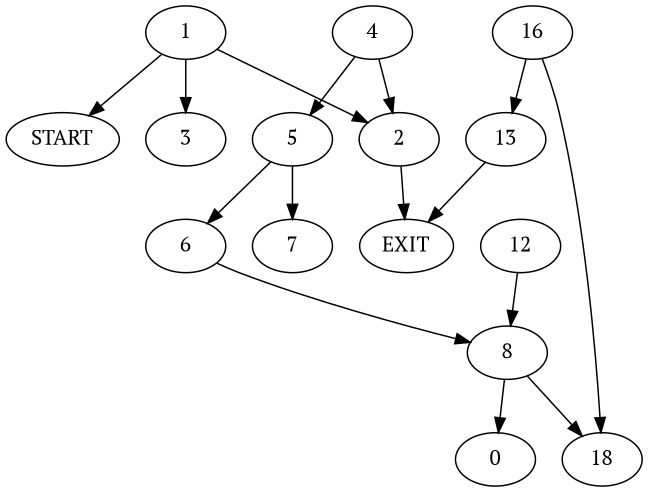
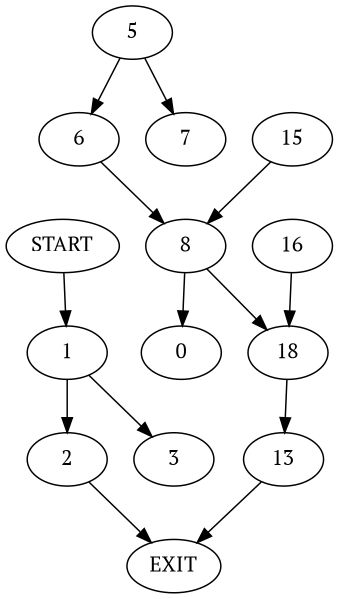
(372, 33) -> none
(521, 79) -> (286, 399)
(131, 80) -> (65, 292)
(521, 246) -> (292, 139)
